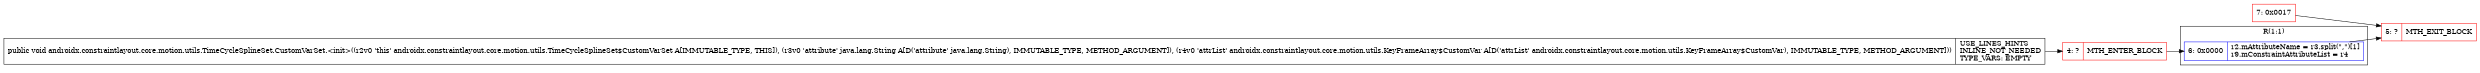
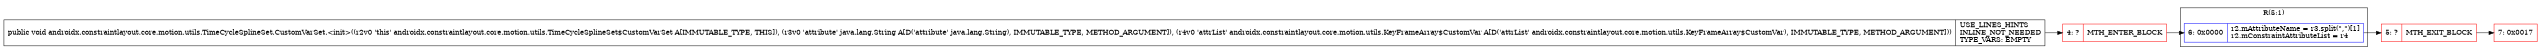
(2336, 20) -> (2483, 33)
(2274, 32) -> (2274, 13)
(2290, 55) -> (2290, 36)
